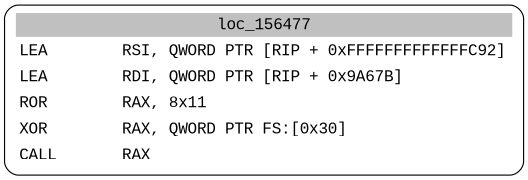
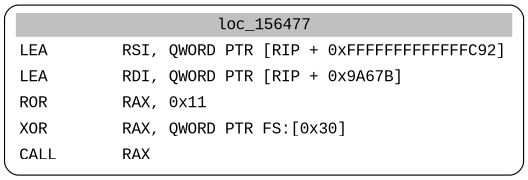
(113, 103) -> (113, 103)
